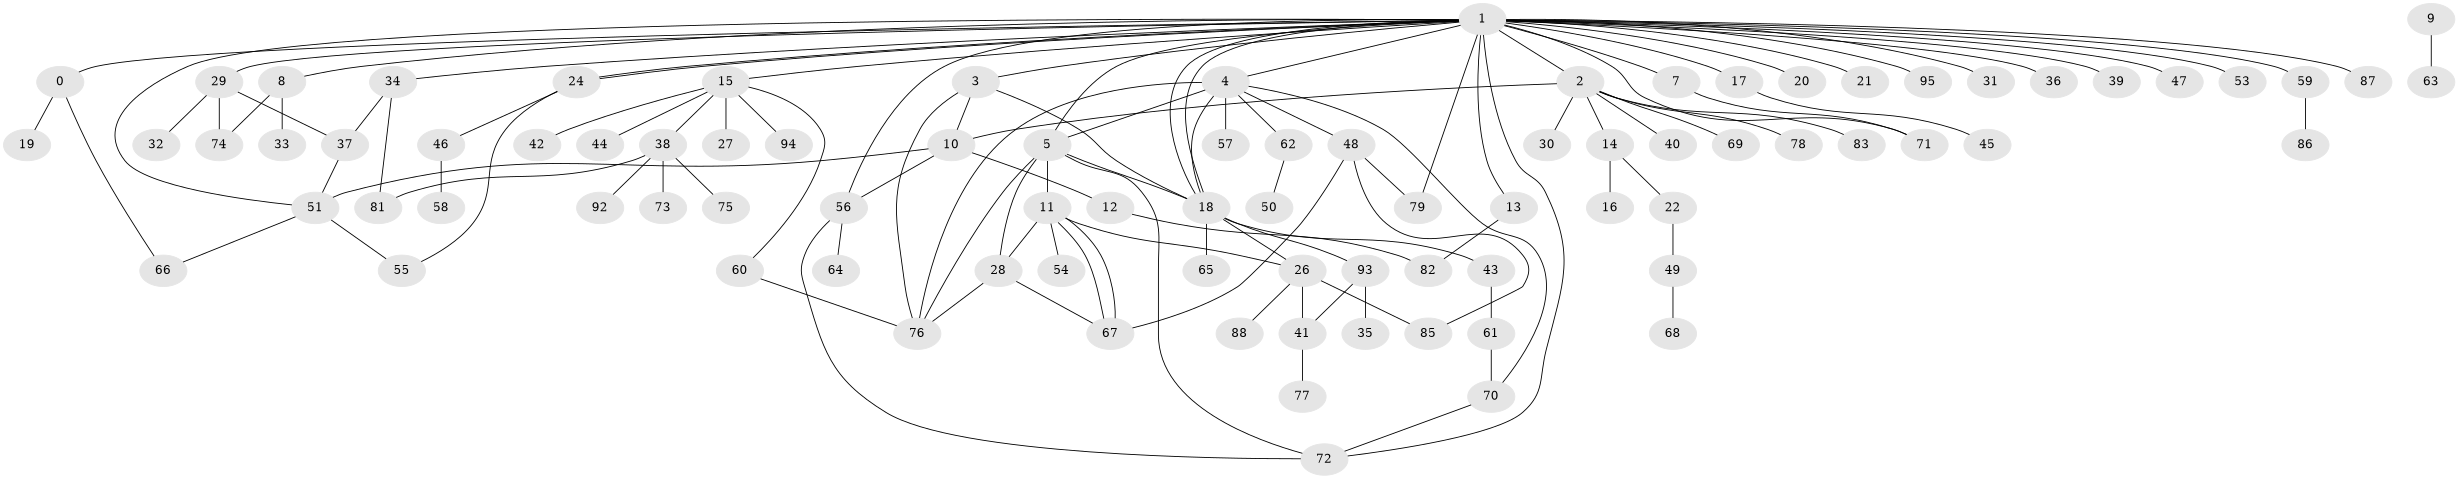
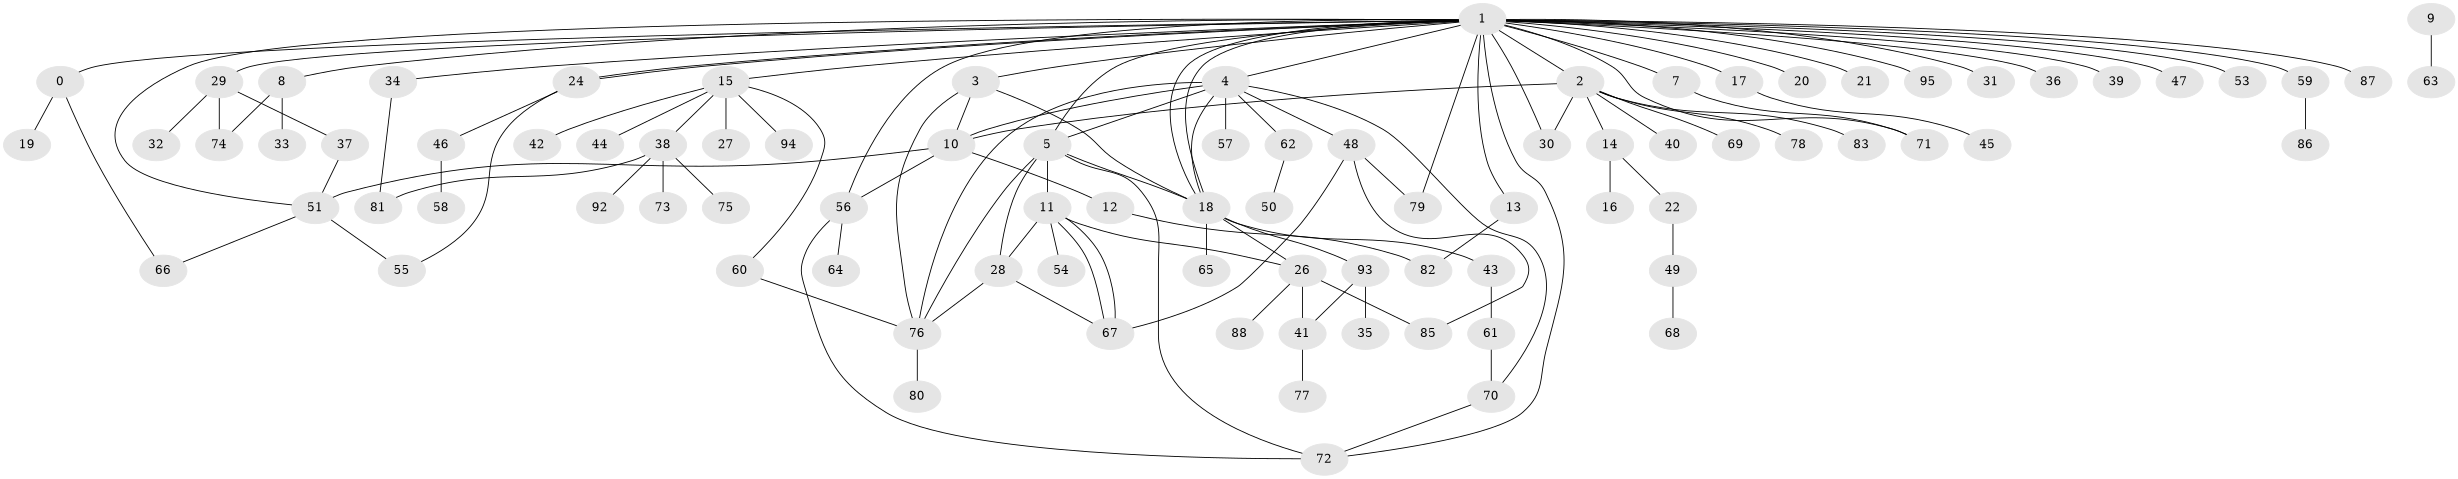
none -> (1517, 78)
none -> (1085, 105)
(369, 114) -> none
none -> (917, 397)
